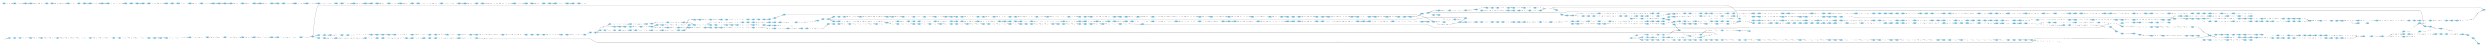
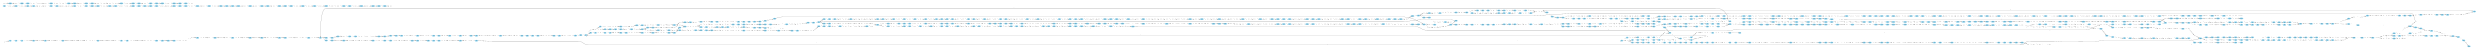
(389, 3) -> none
(1938, 40) -> (1929, 43)
